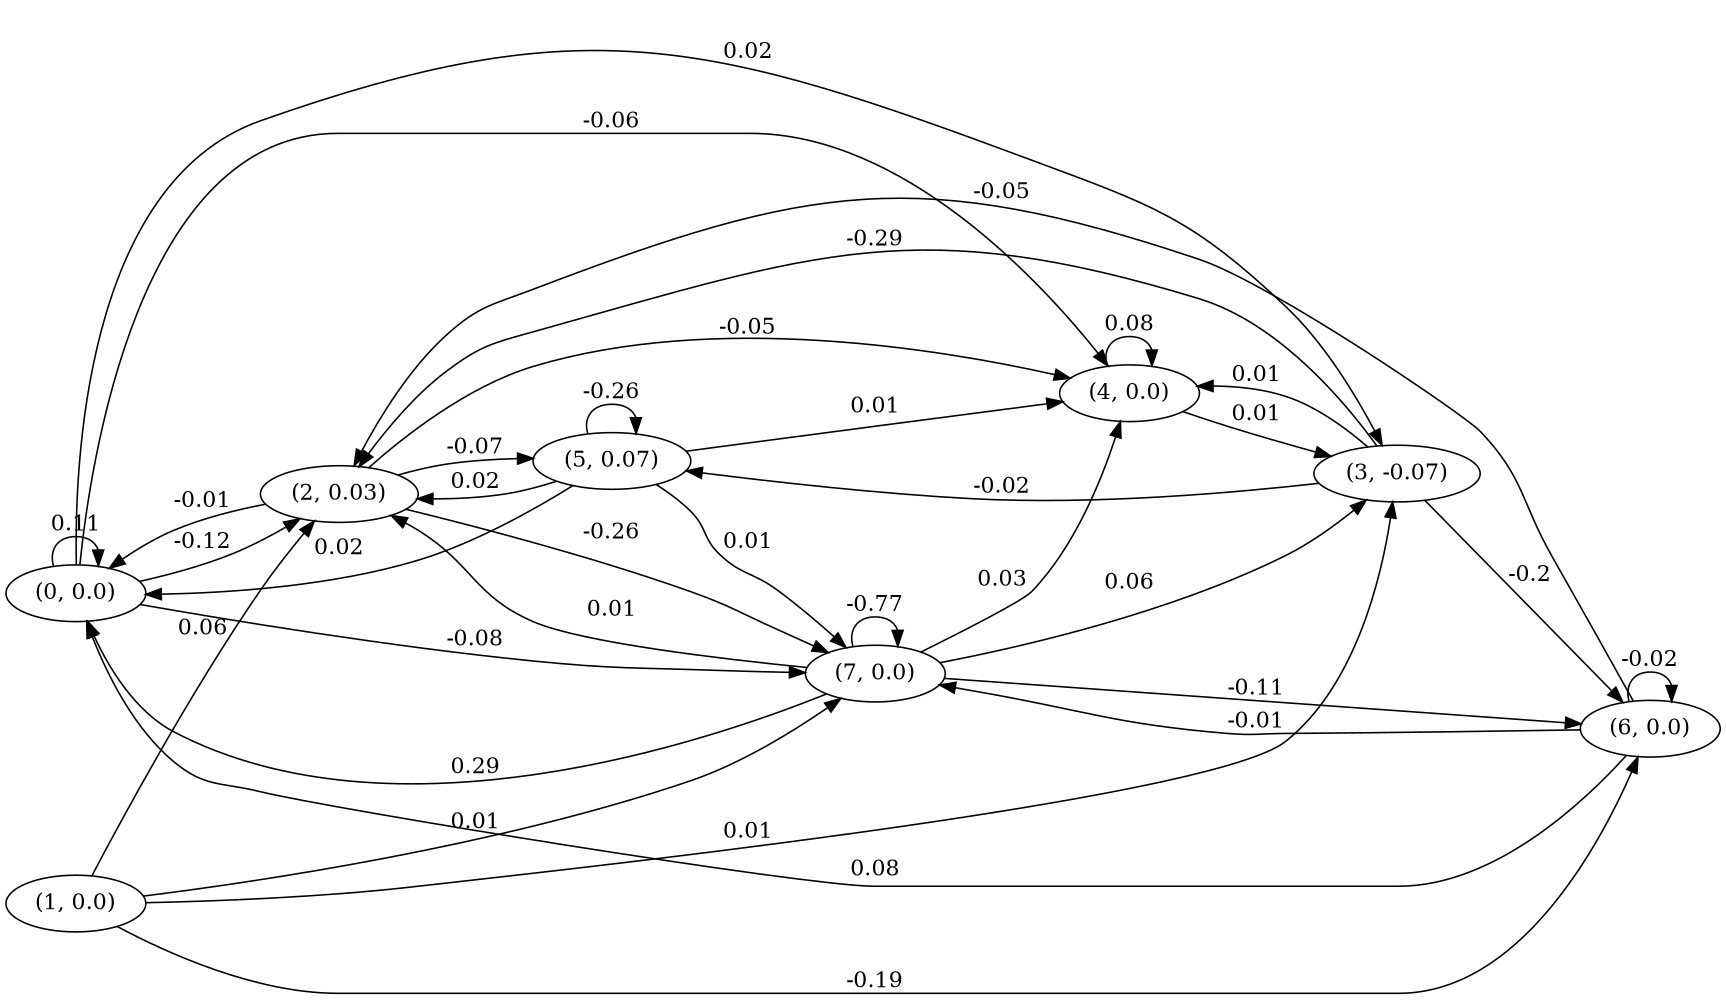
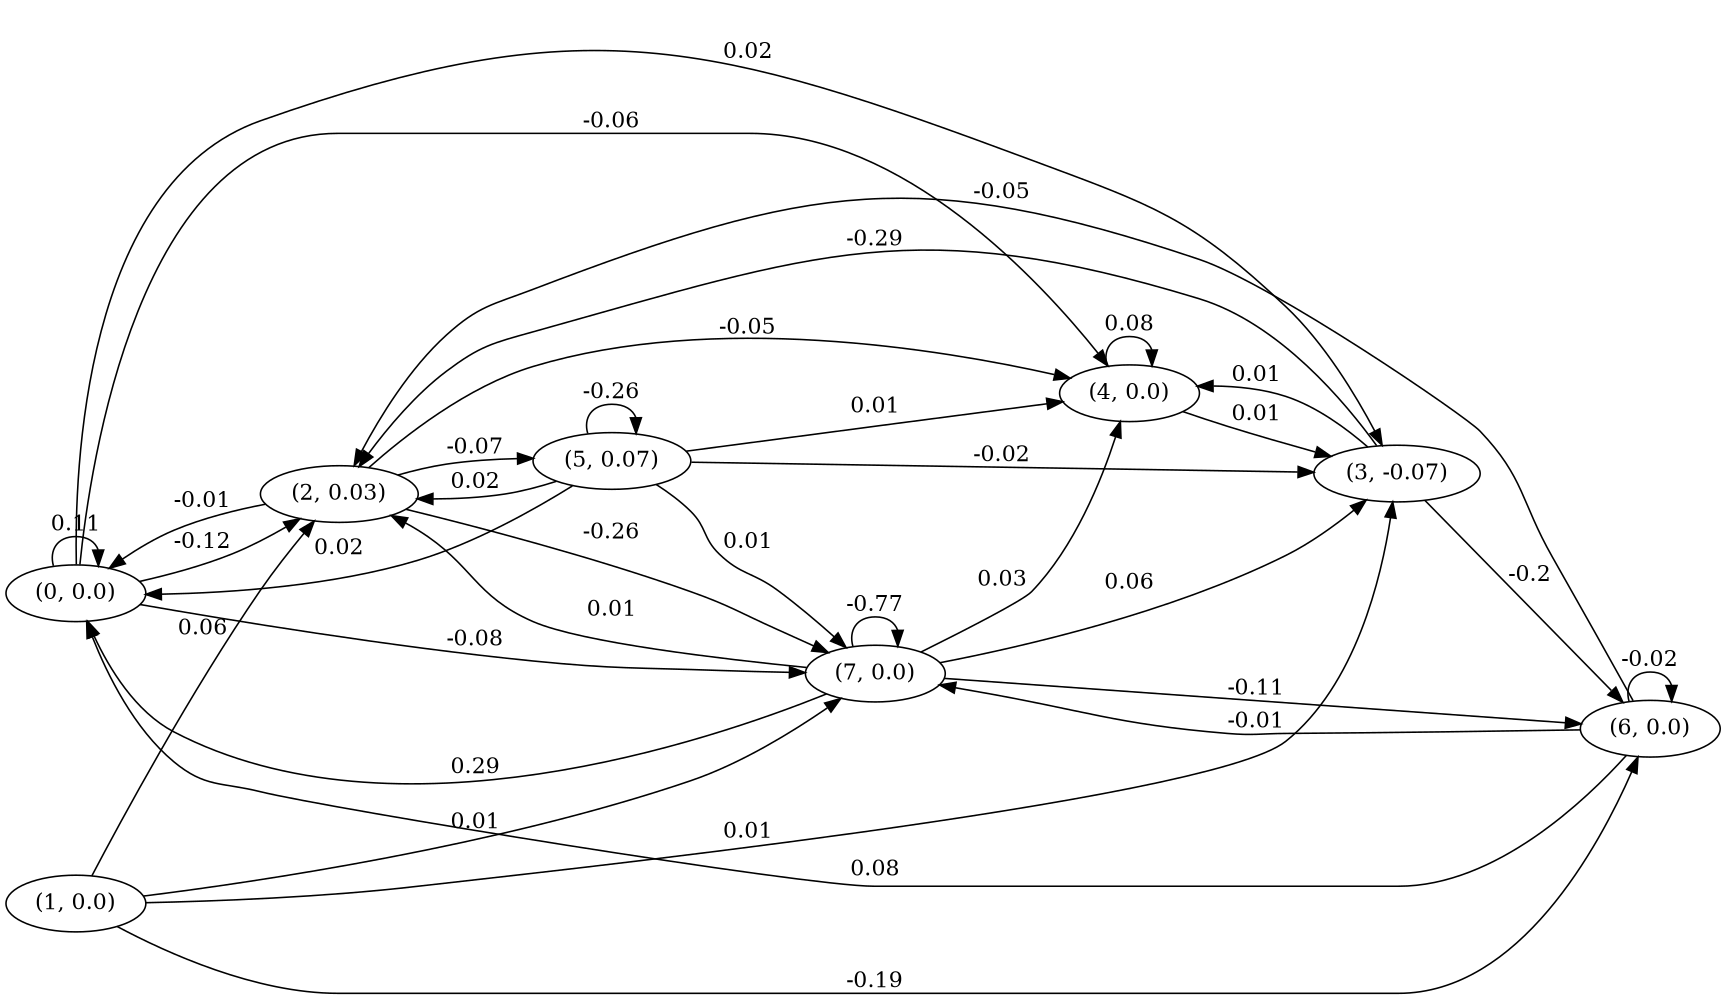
(1010, 500) -> (995, 467)
